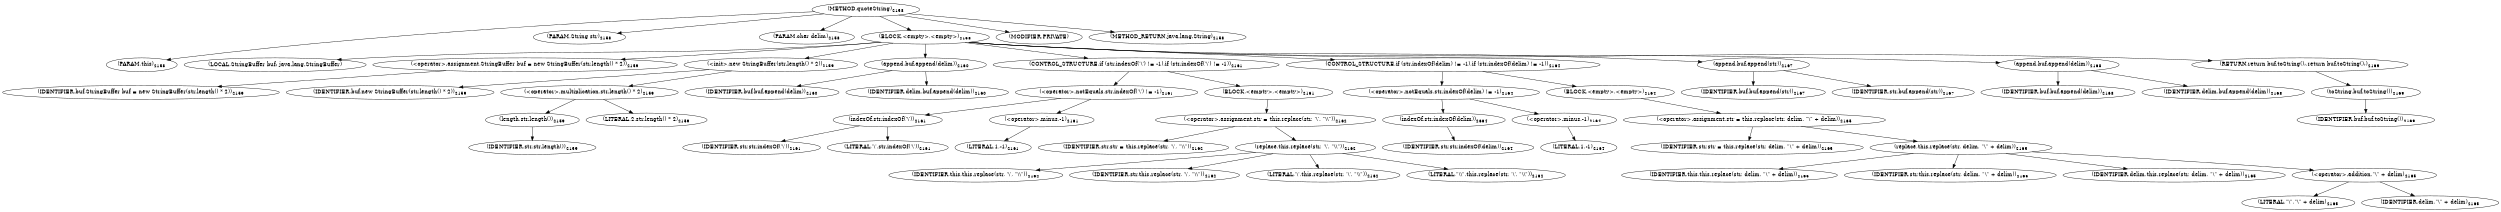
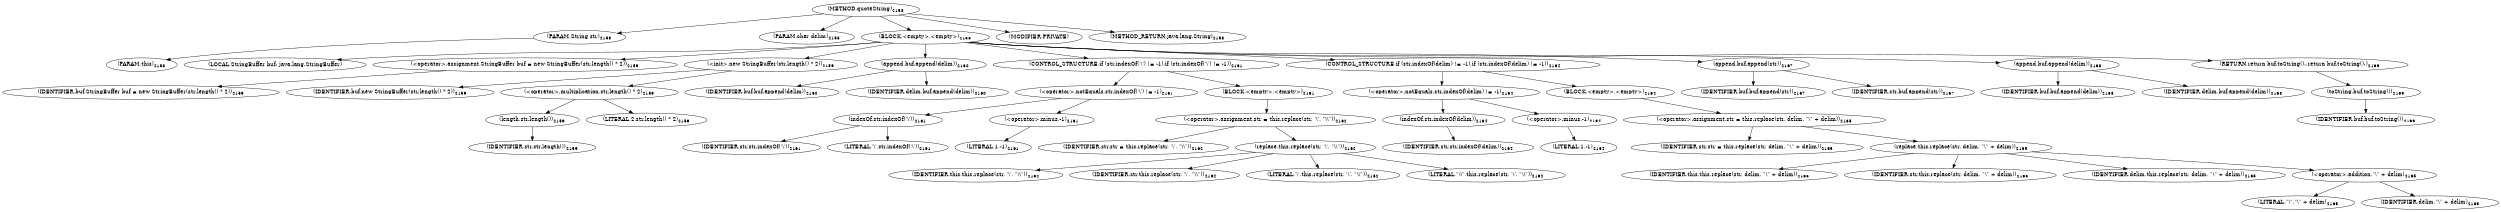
(492, 29) -> (352, 45)
(1482, 119) -> (1482, 119)
